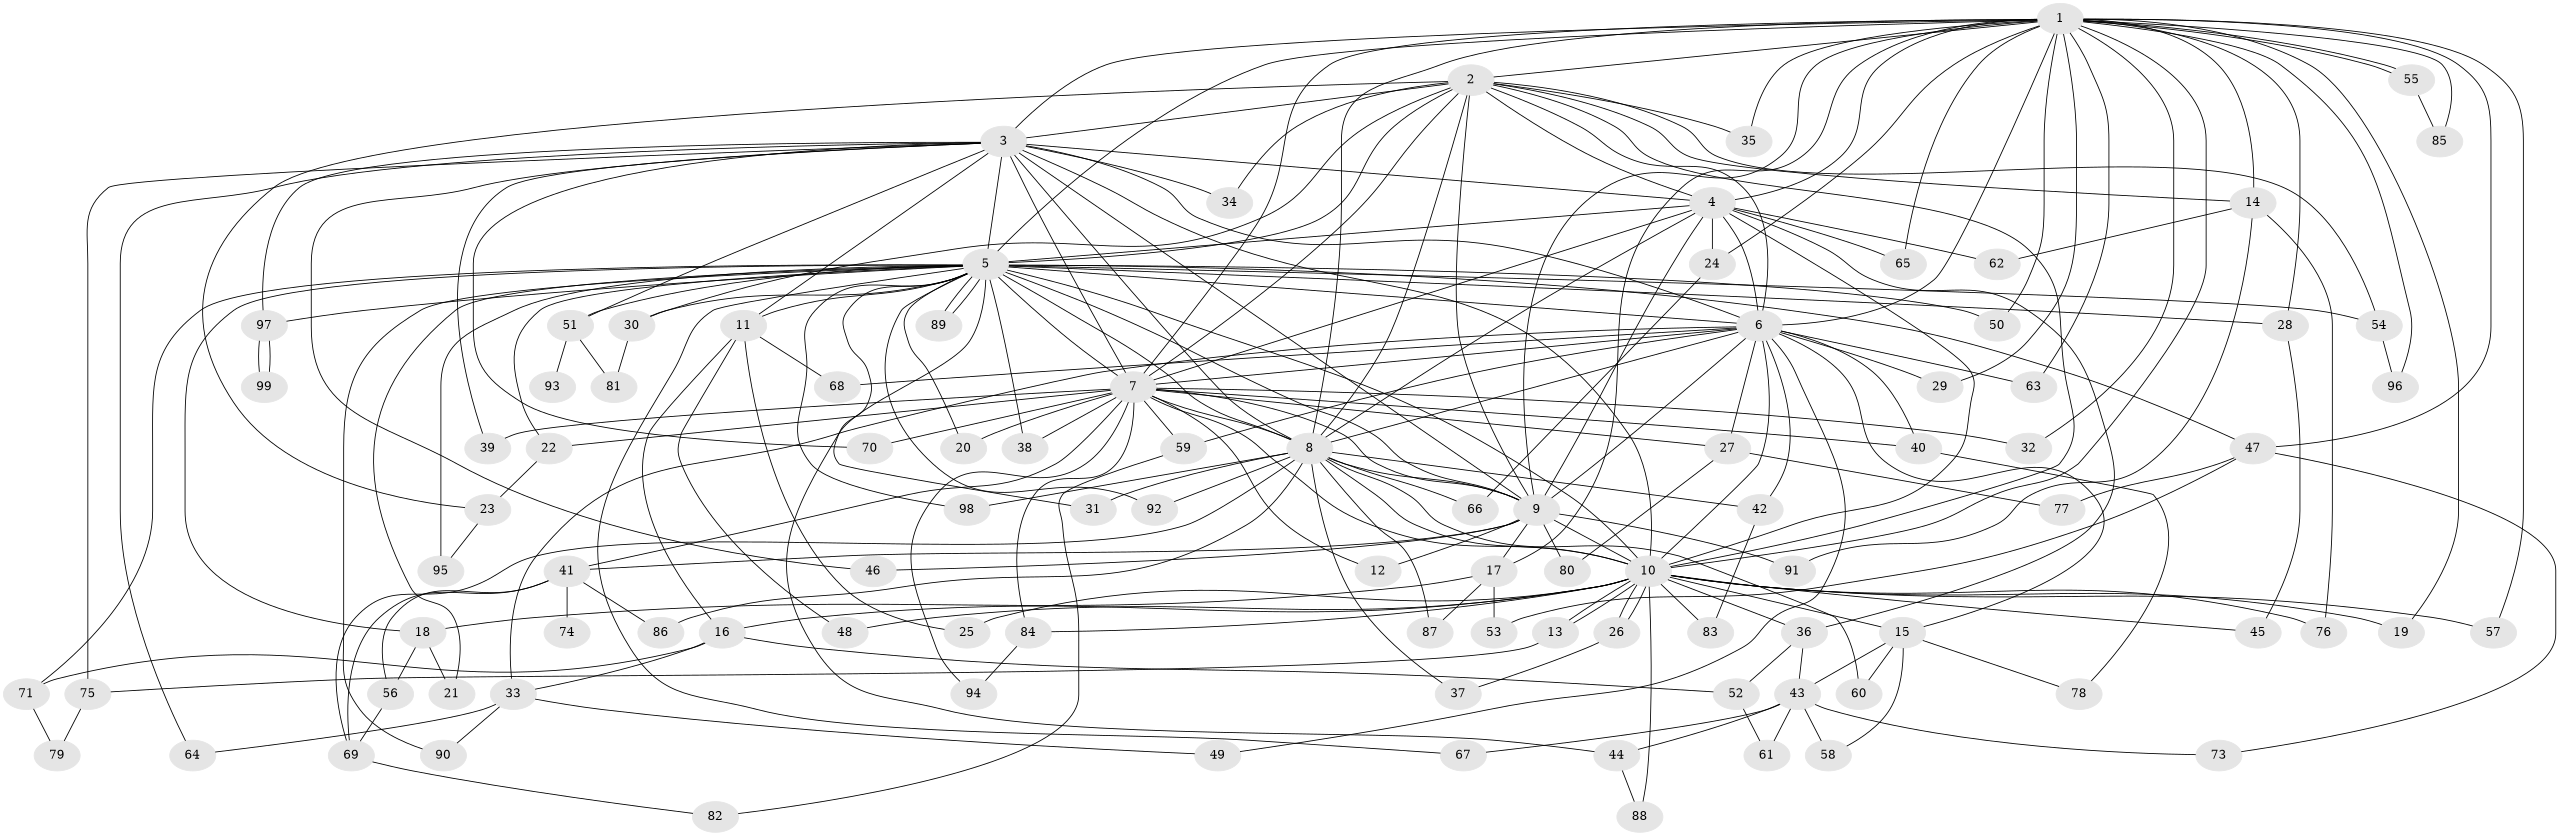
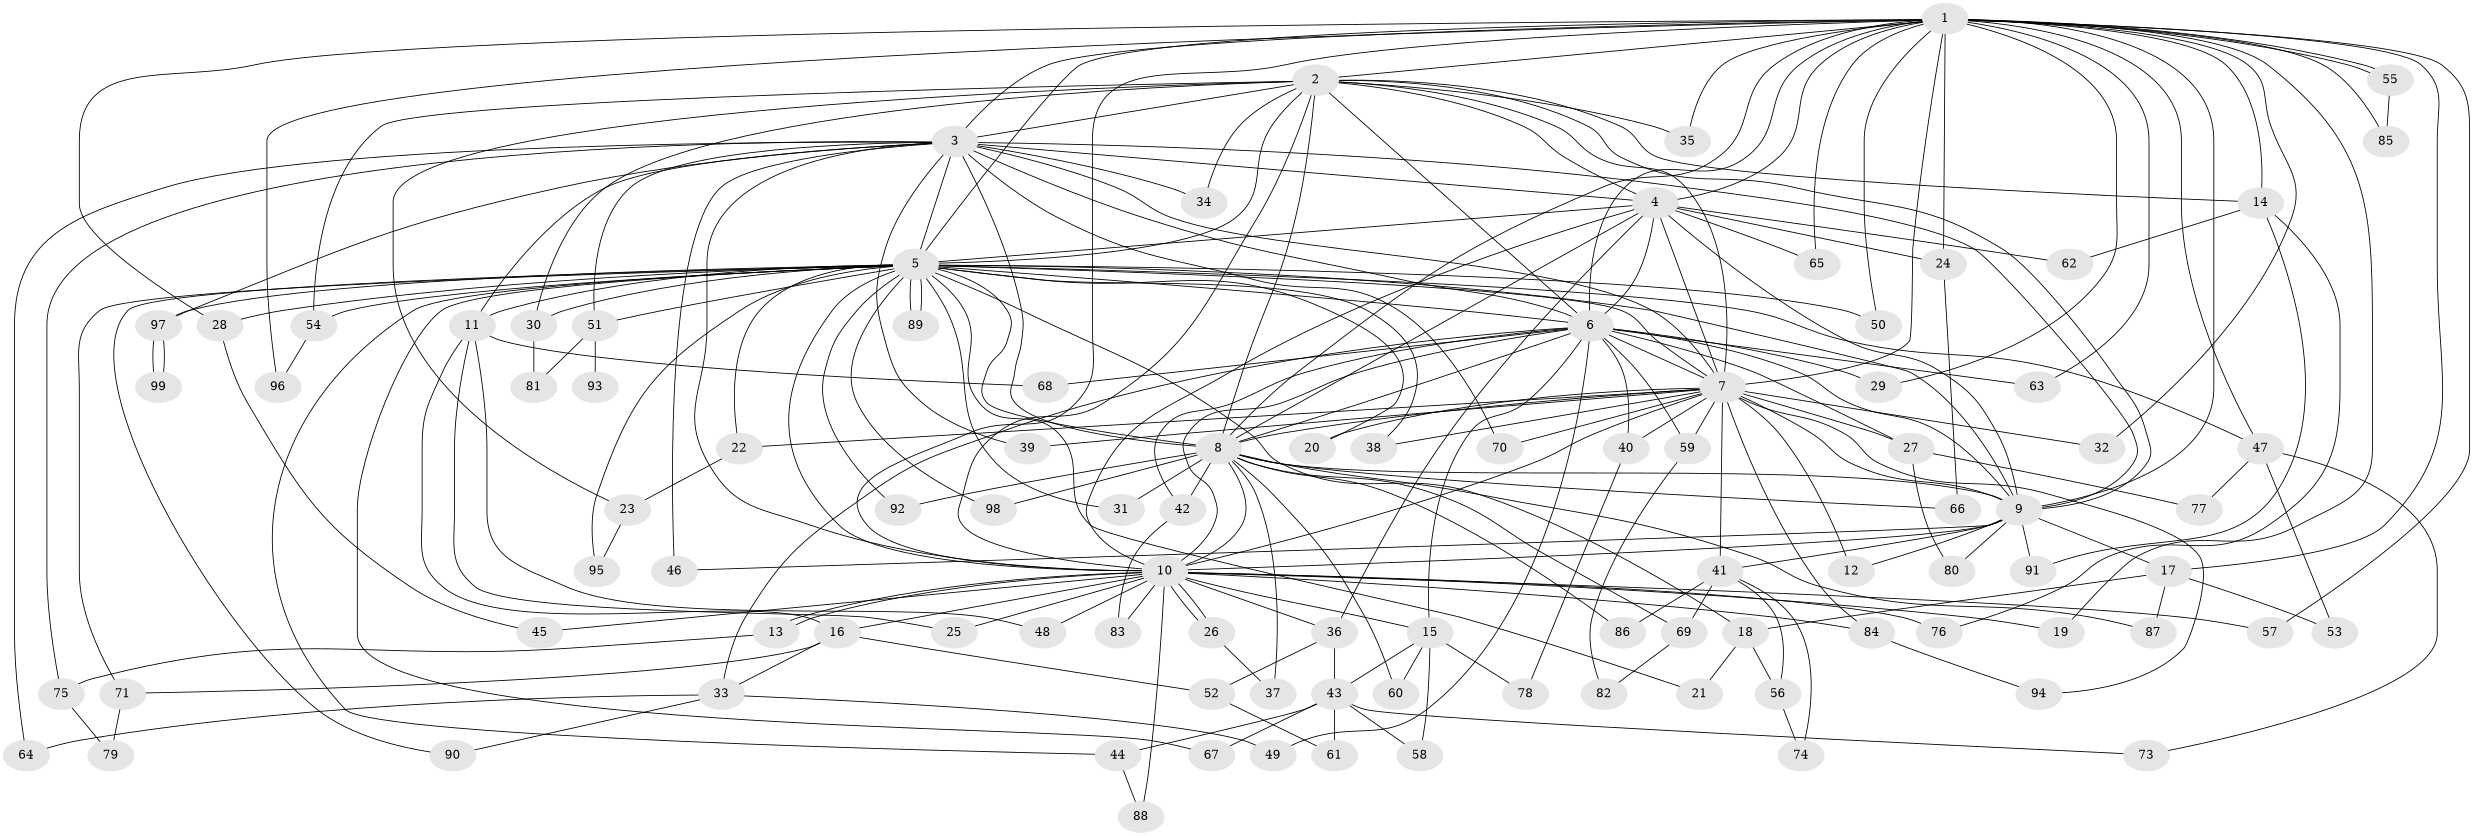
(376, 718) -> (1789, 725)
